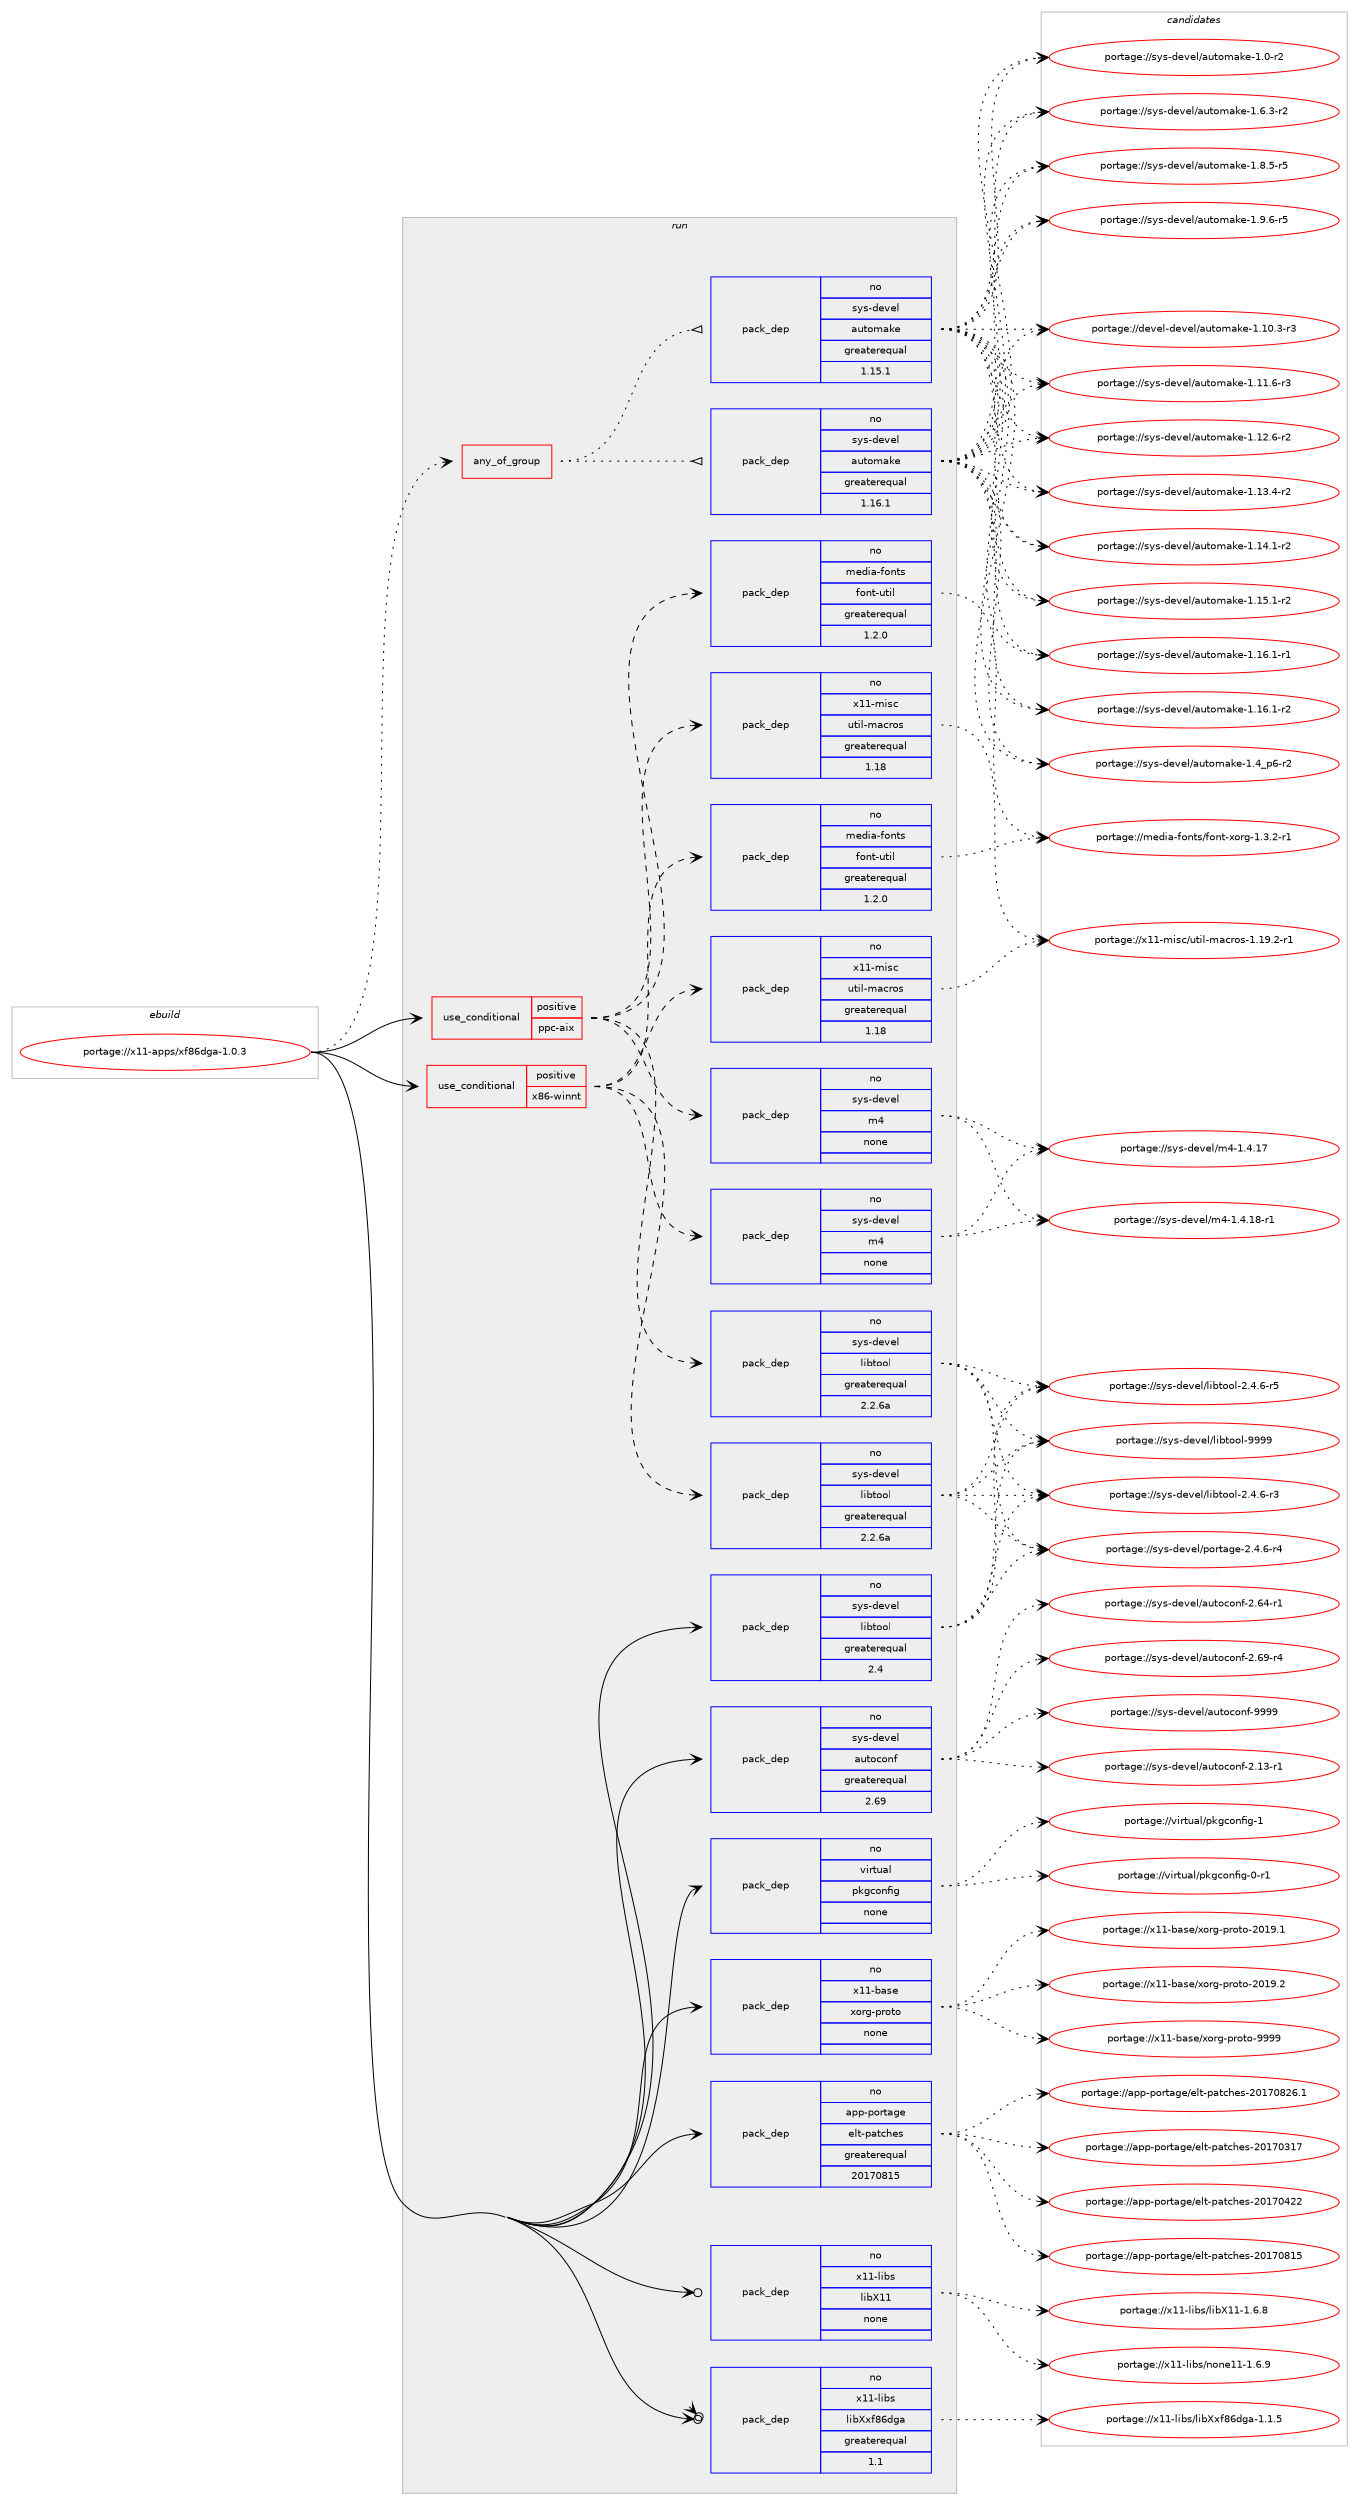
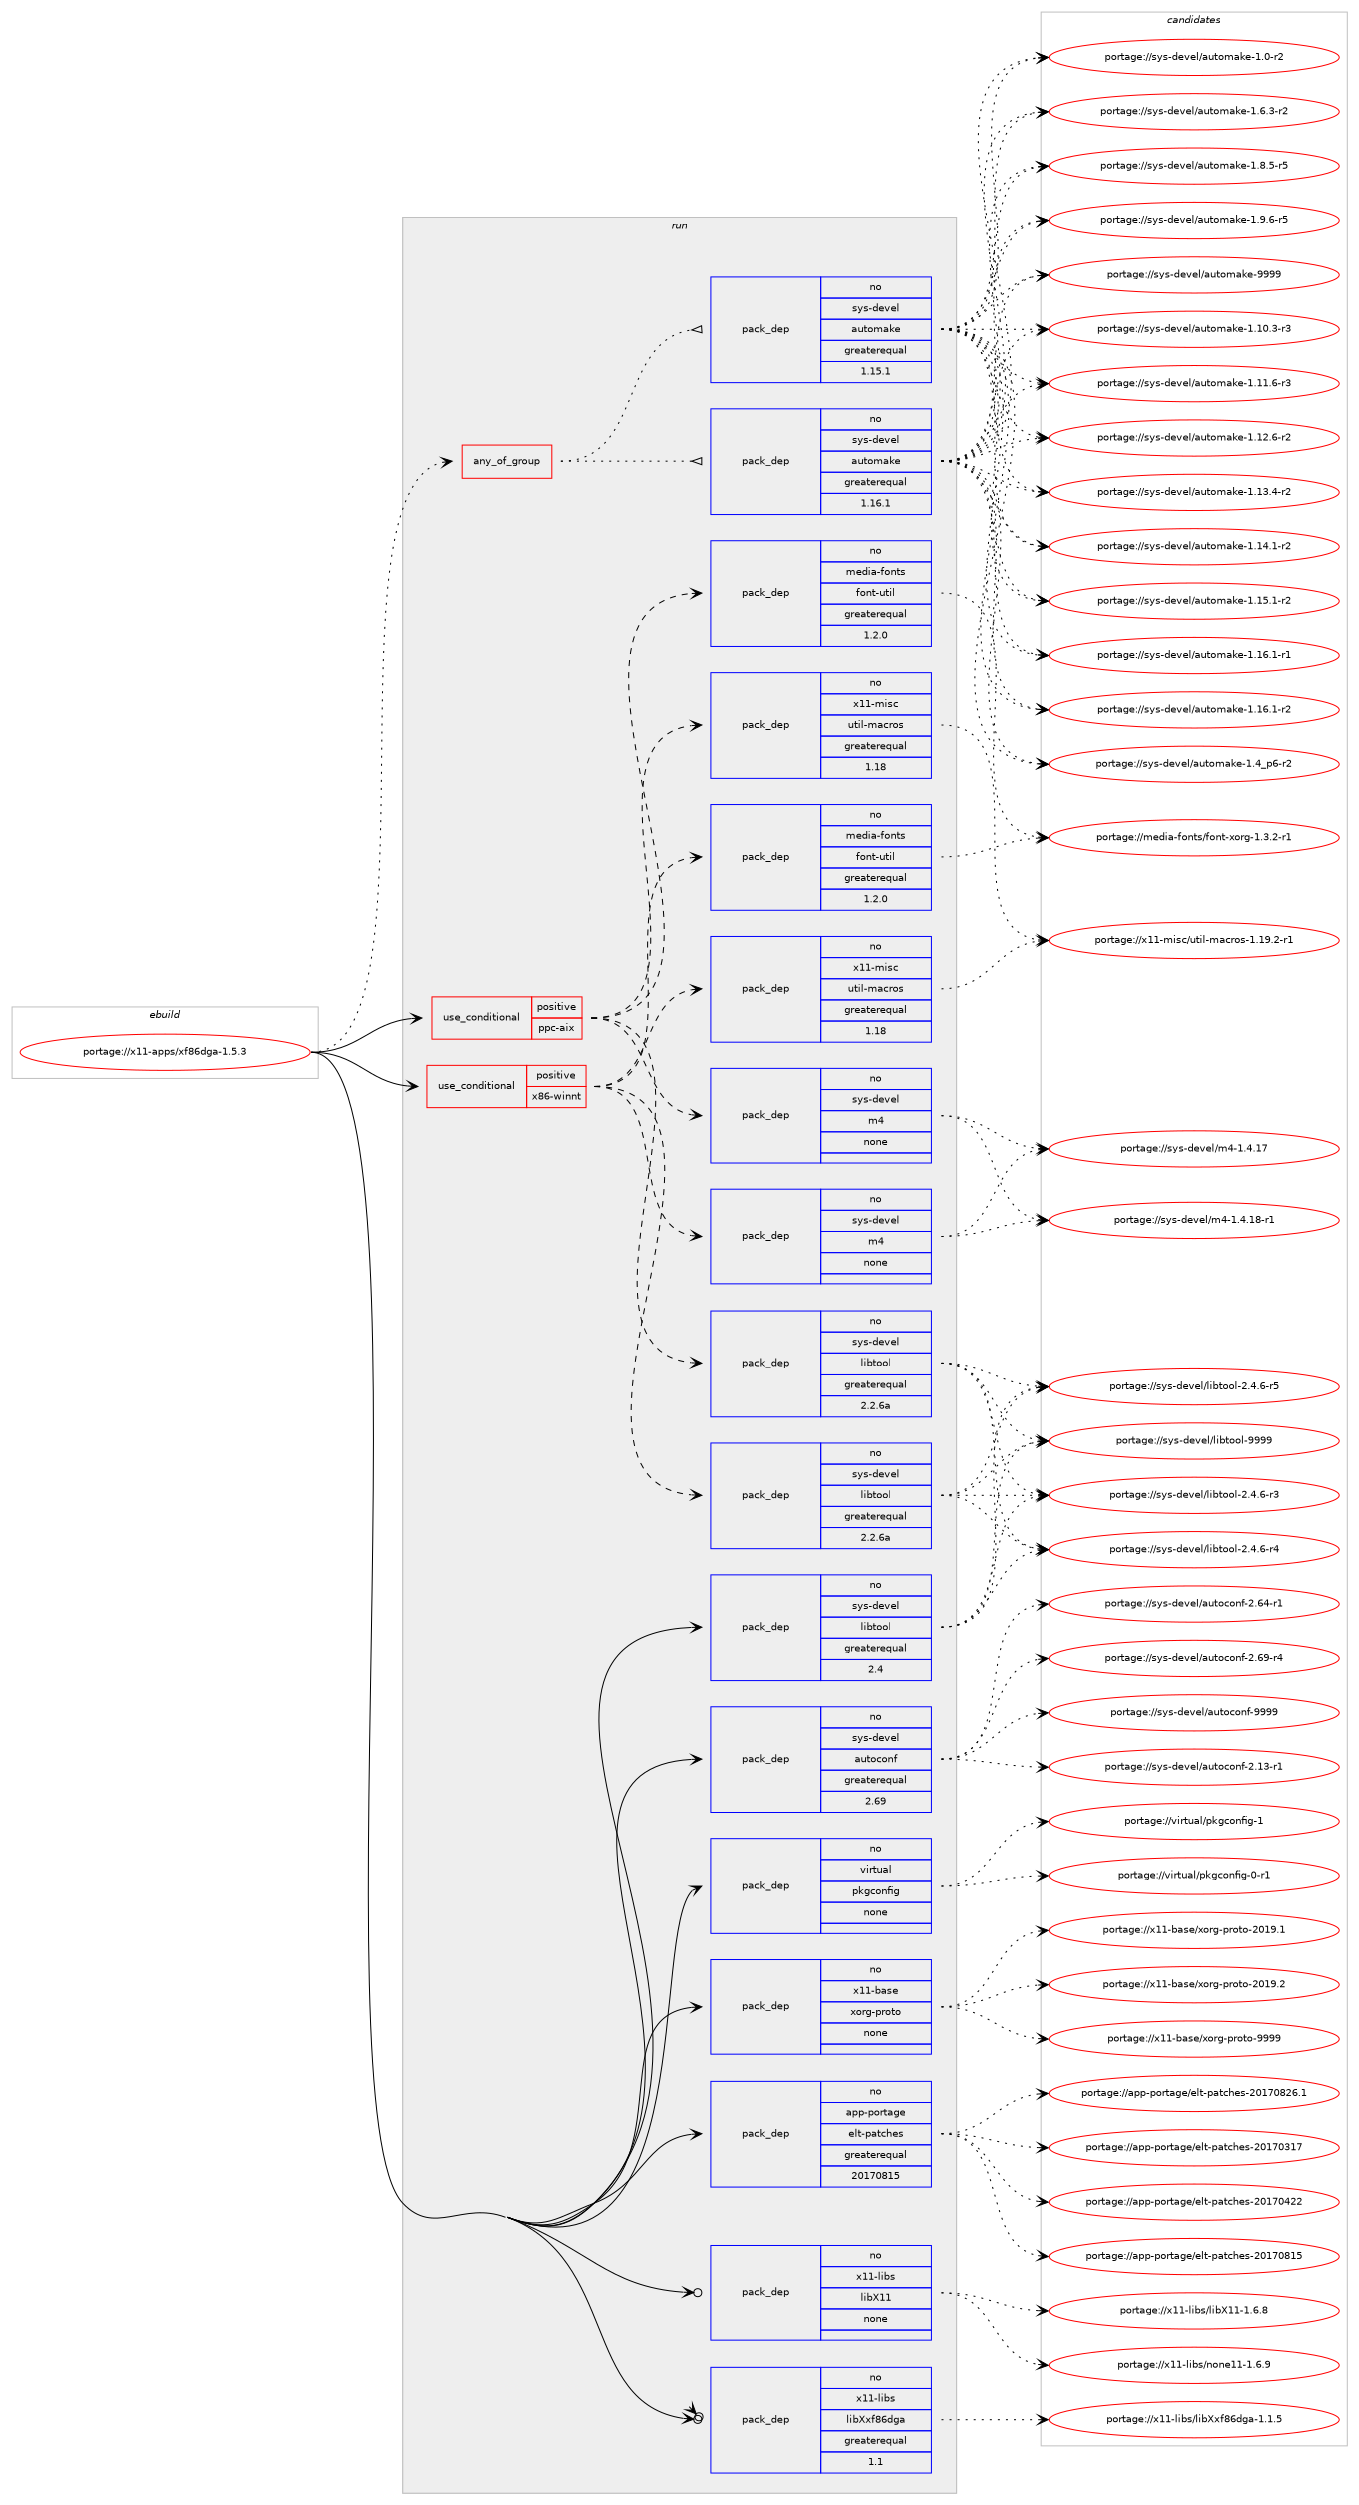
none -> (1194, 275)
(1194, 329) -> (1194, 329)
(165, 1052) -> (165, 1052)
(1194, 1550) -> (1194, 1550)
